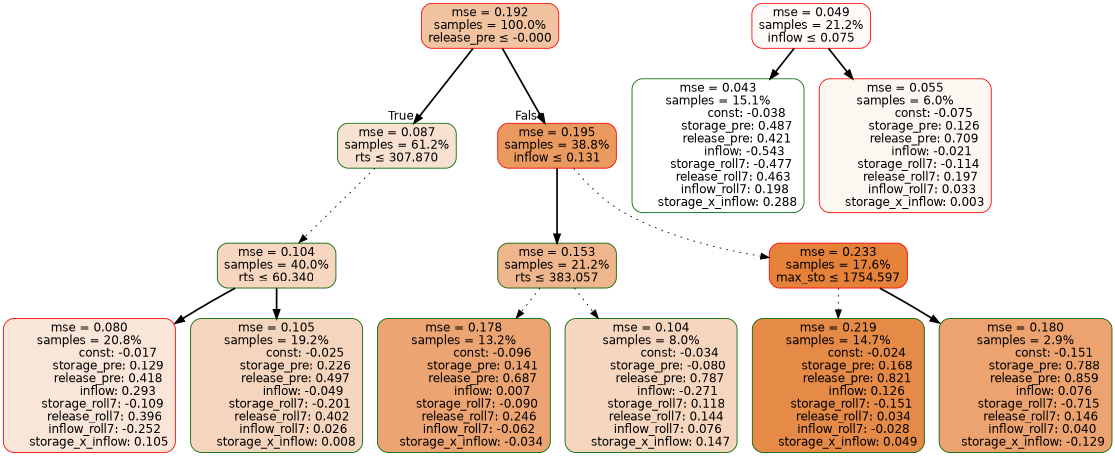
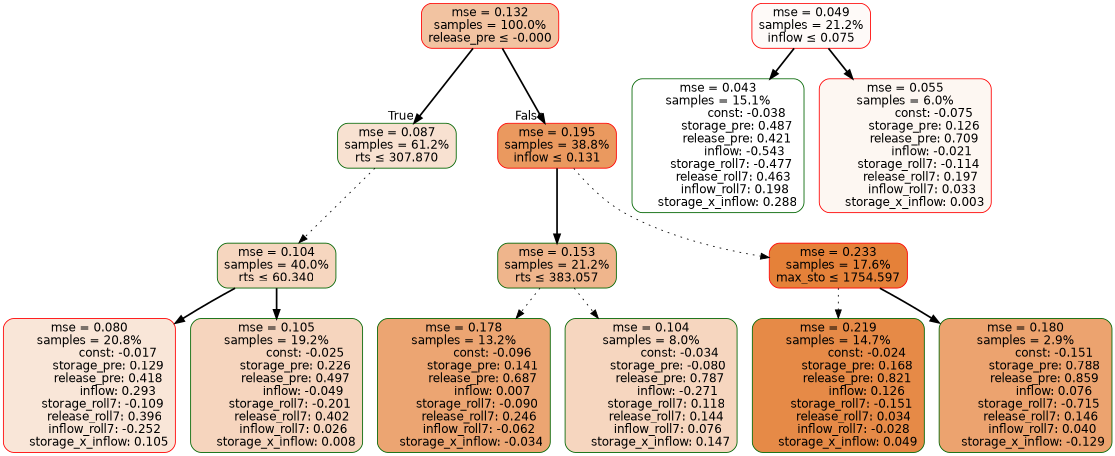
(490, 26) -> (490, 26)
